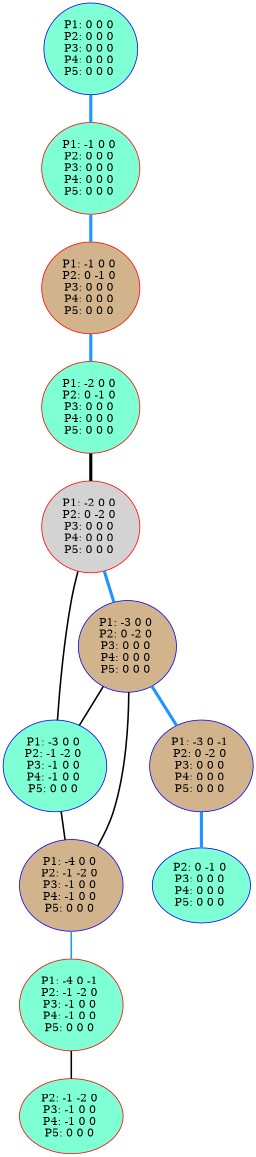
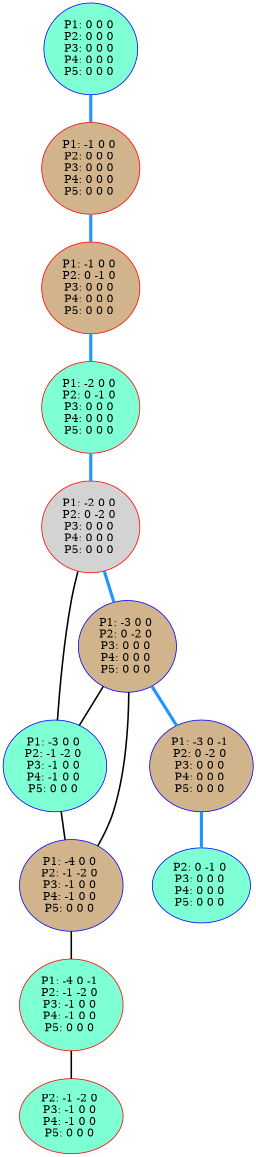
(91, 168) -> (91, 168)
(91, 467) -> (91, 467)
(71, 945) -> (71, 945)
